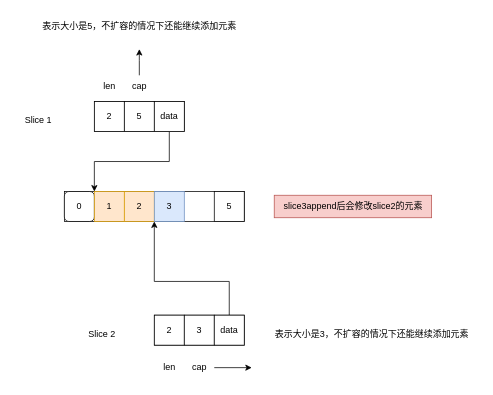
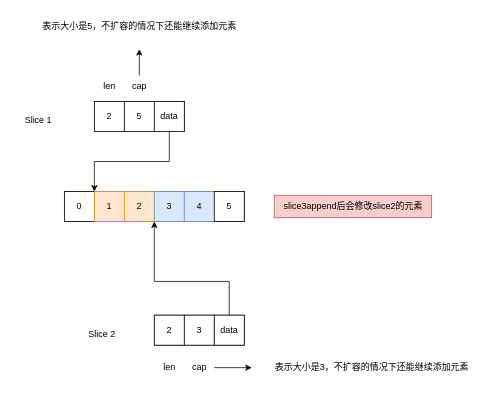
(79, 207) -> (79, 207)
none -> (199, 207)
(372, 334) -> (372, 368)
